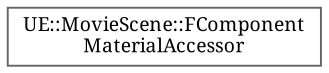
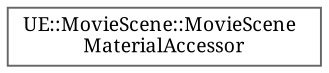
(164, 37) -> (164, 37)
